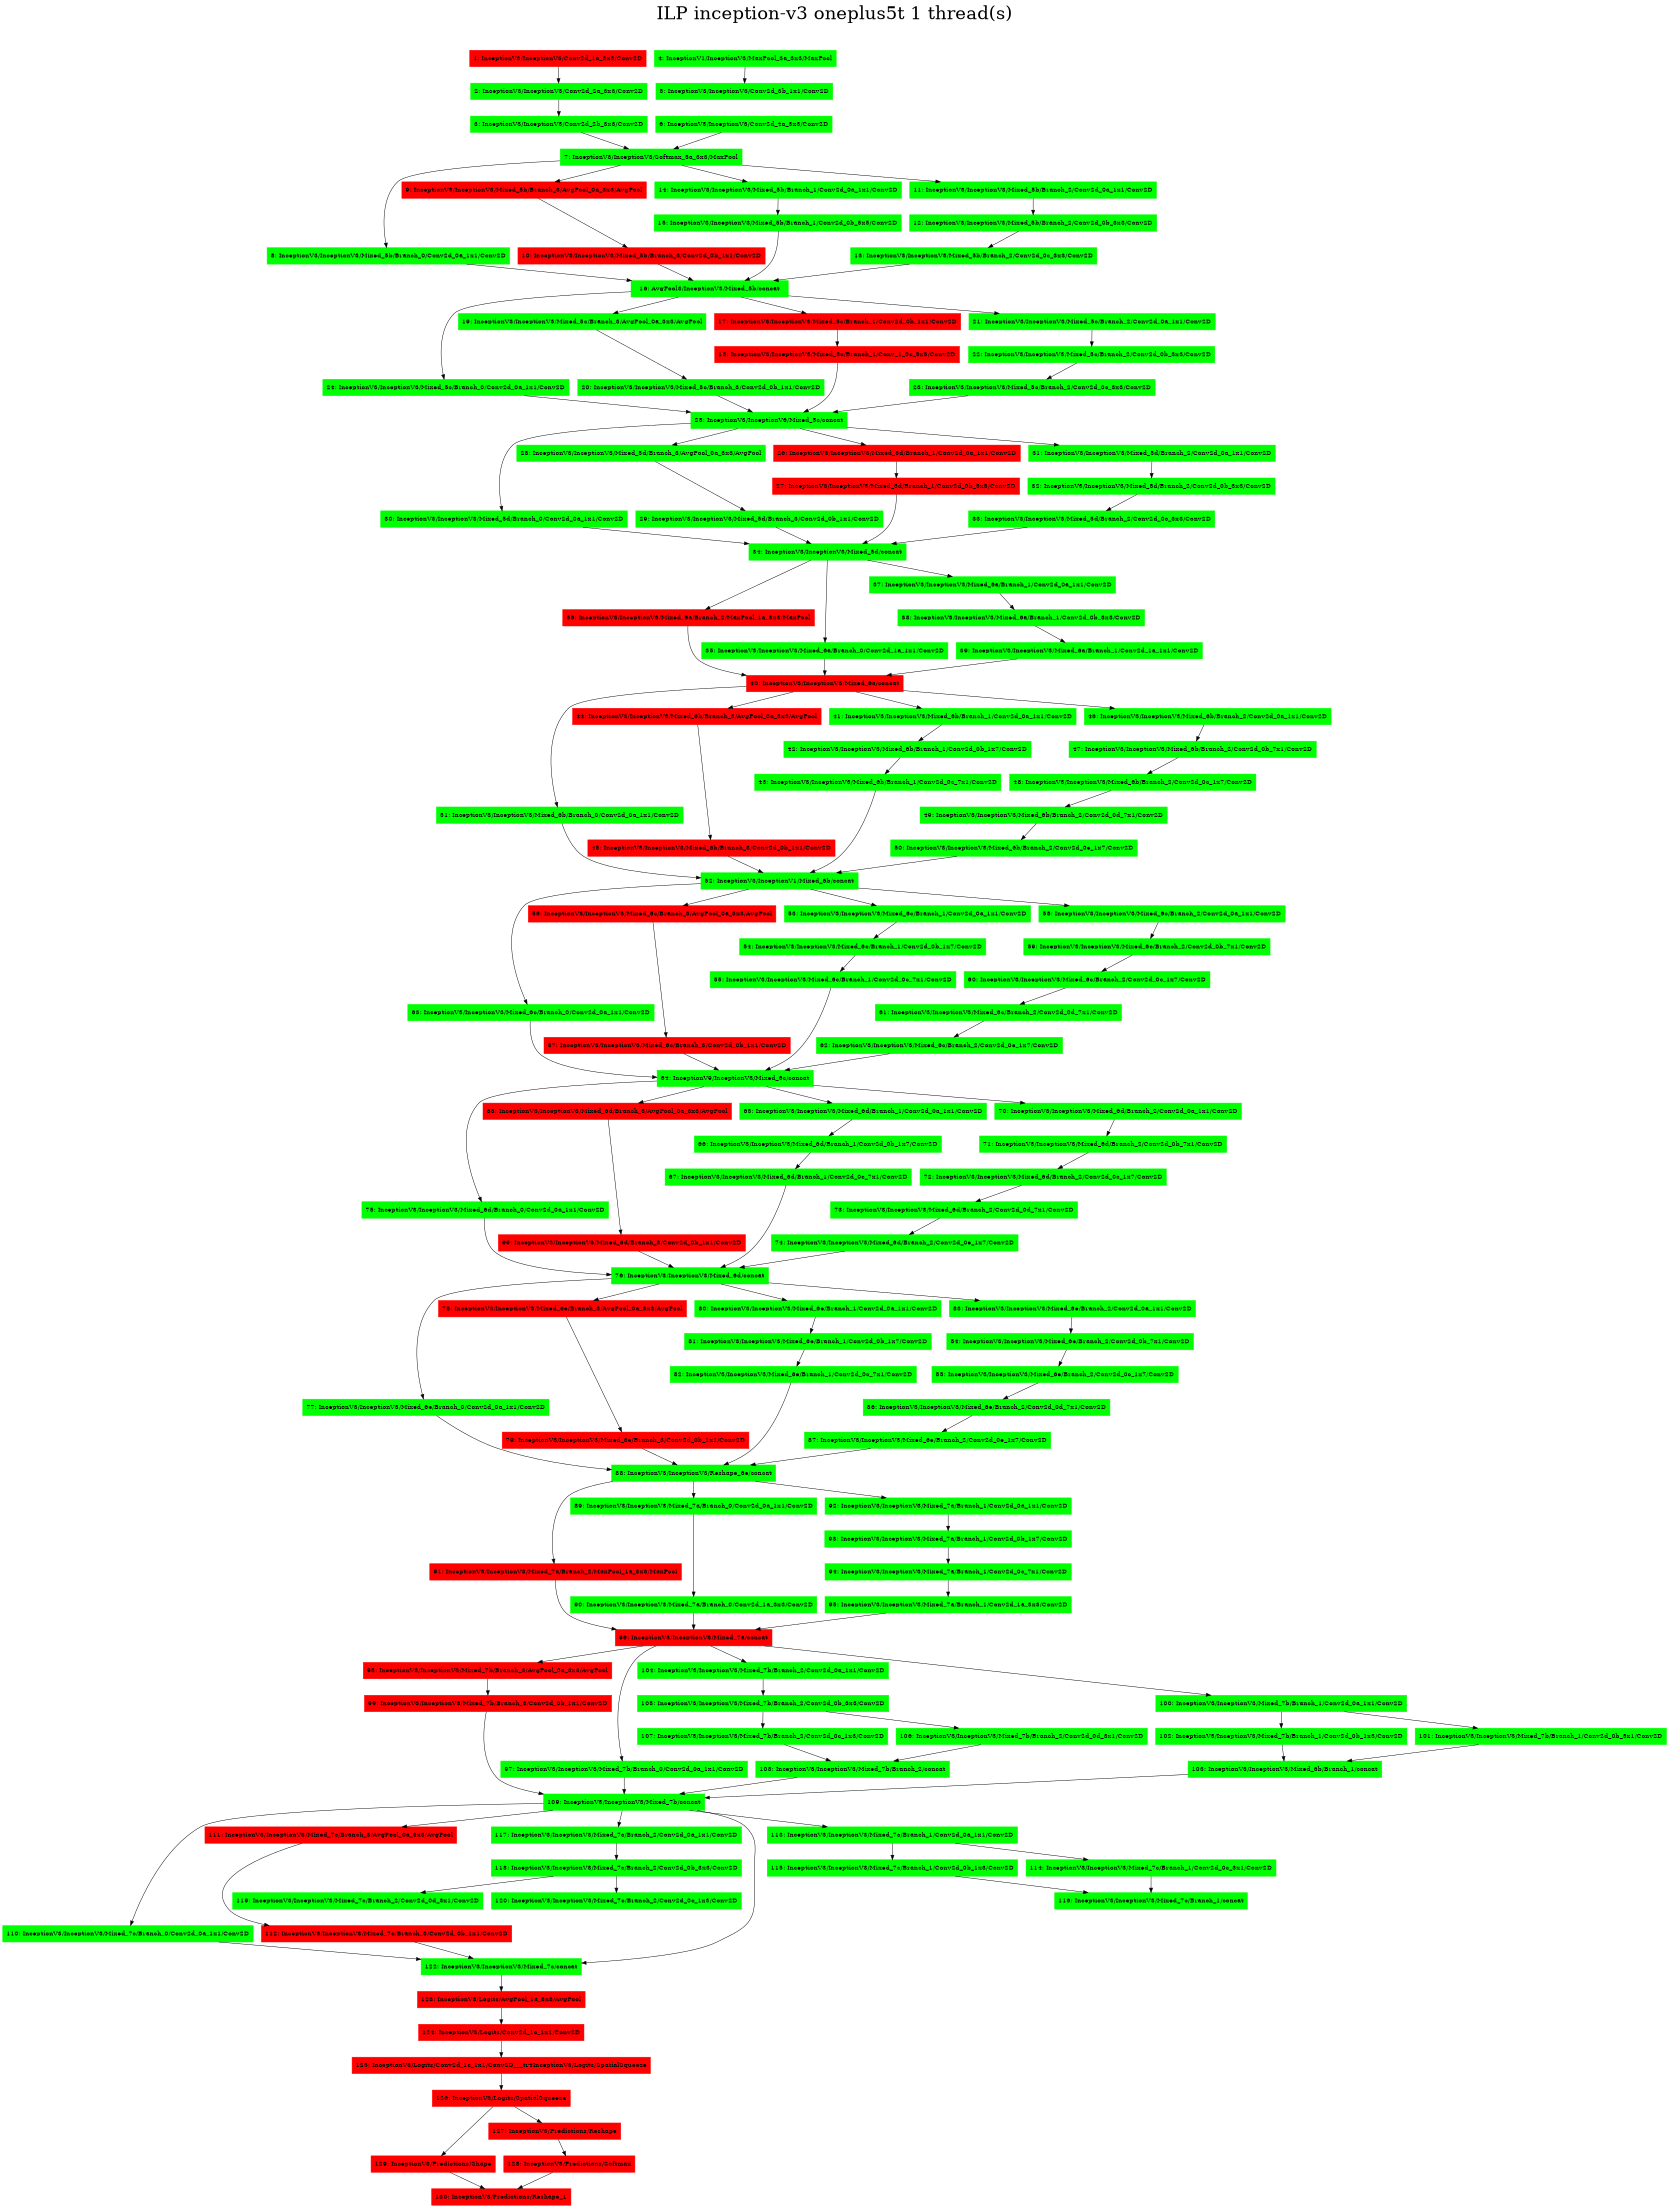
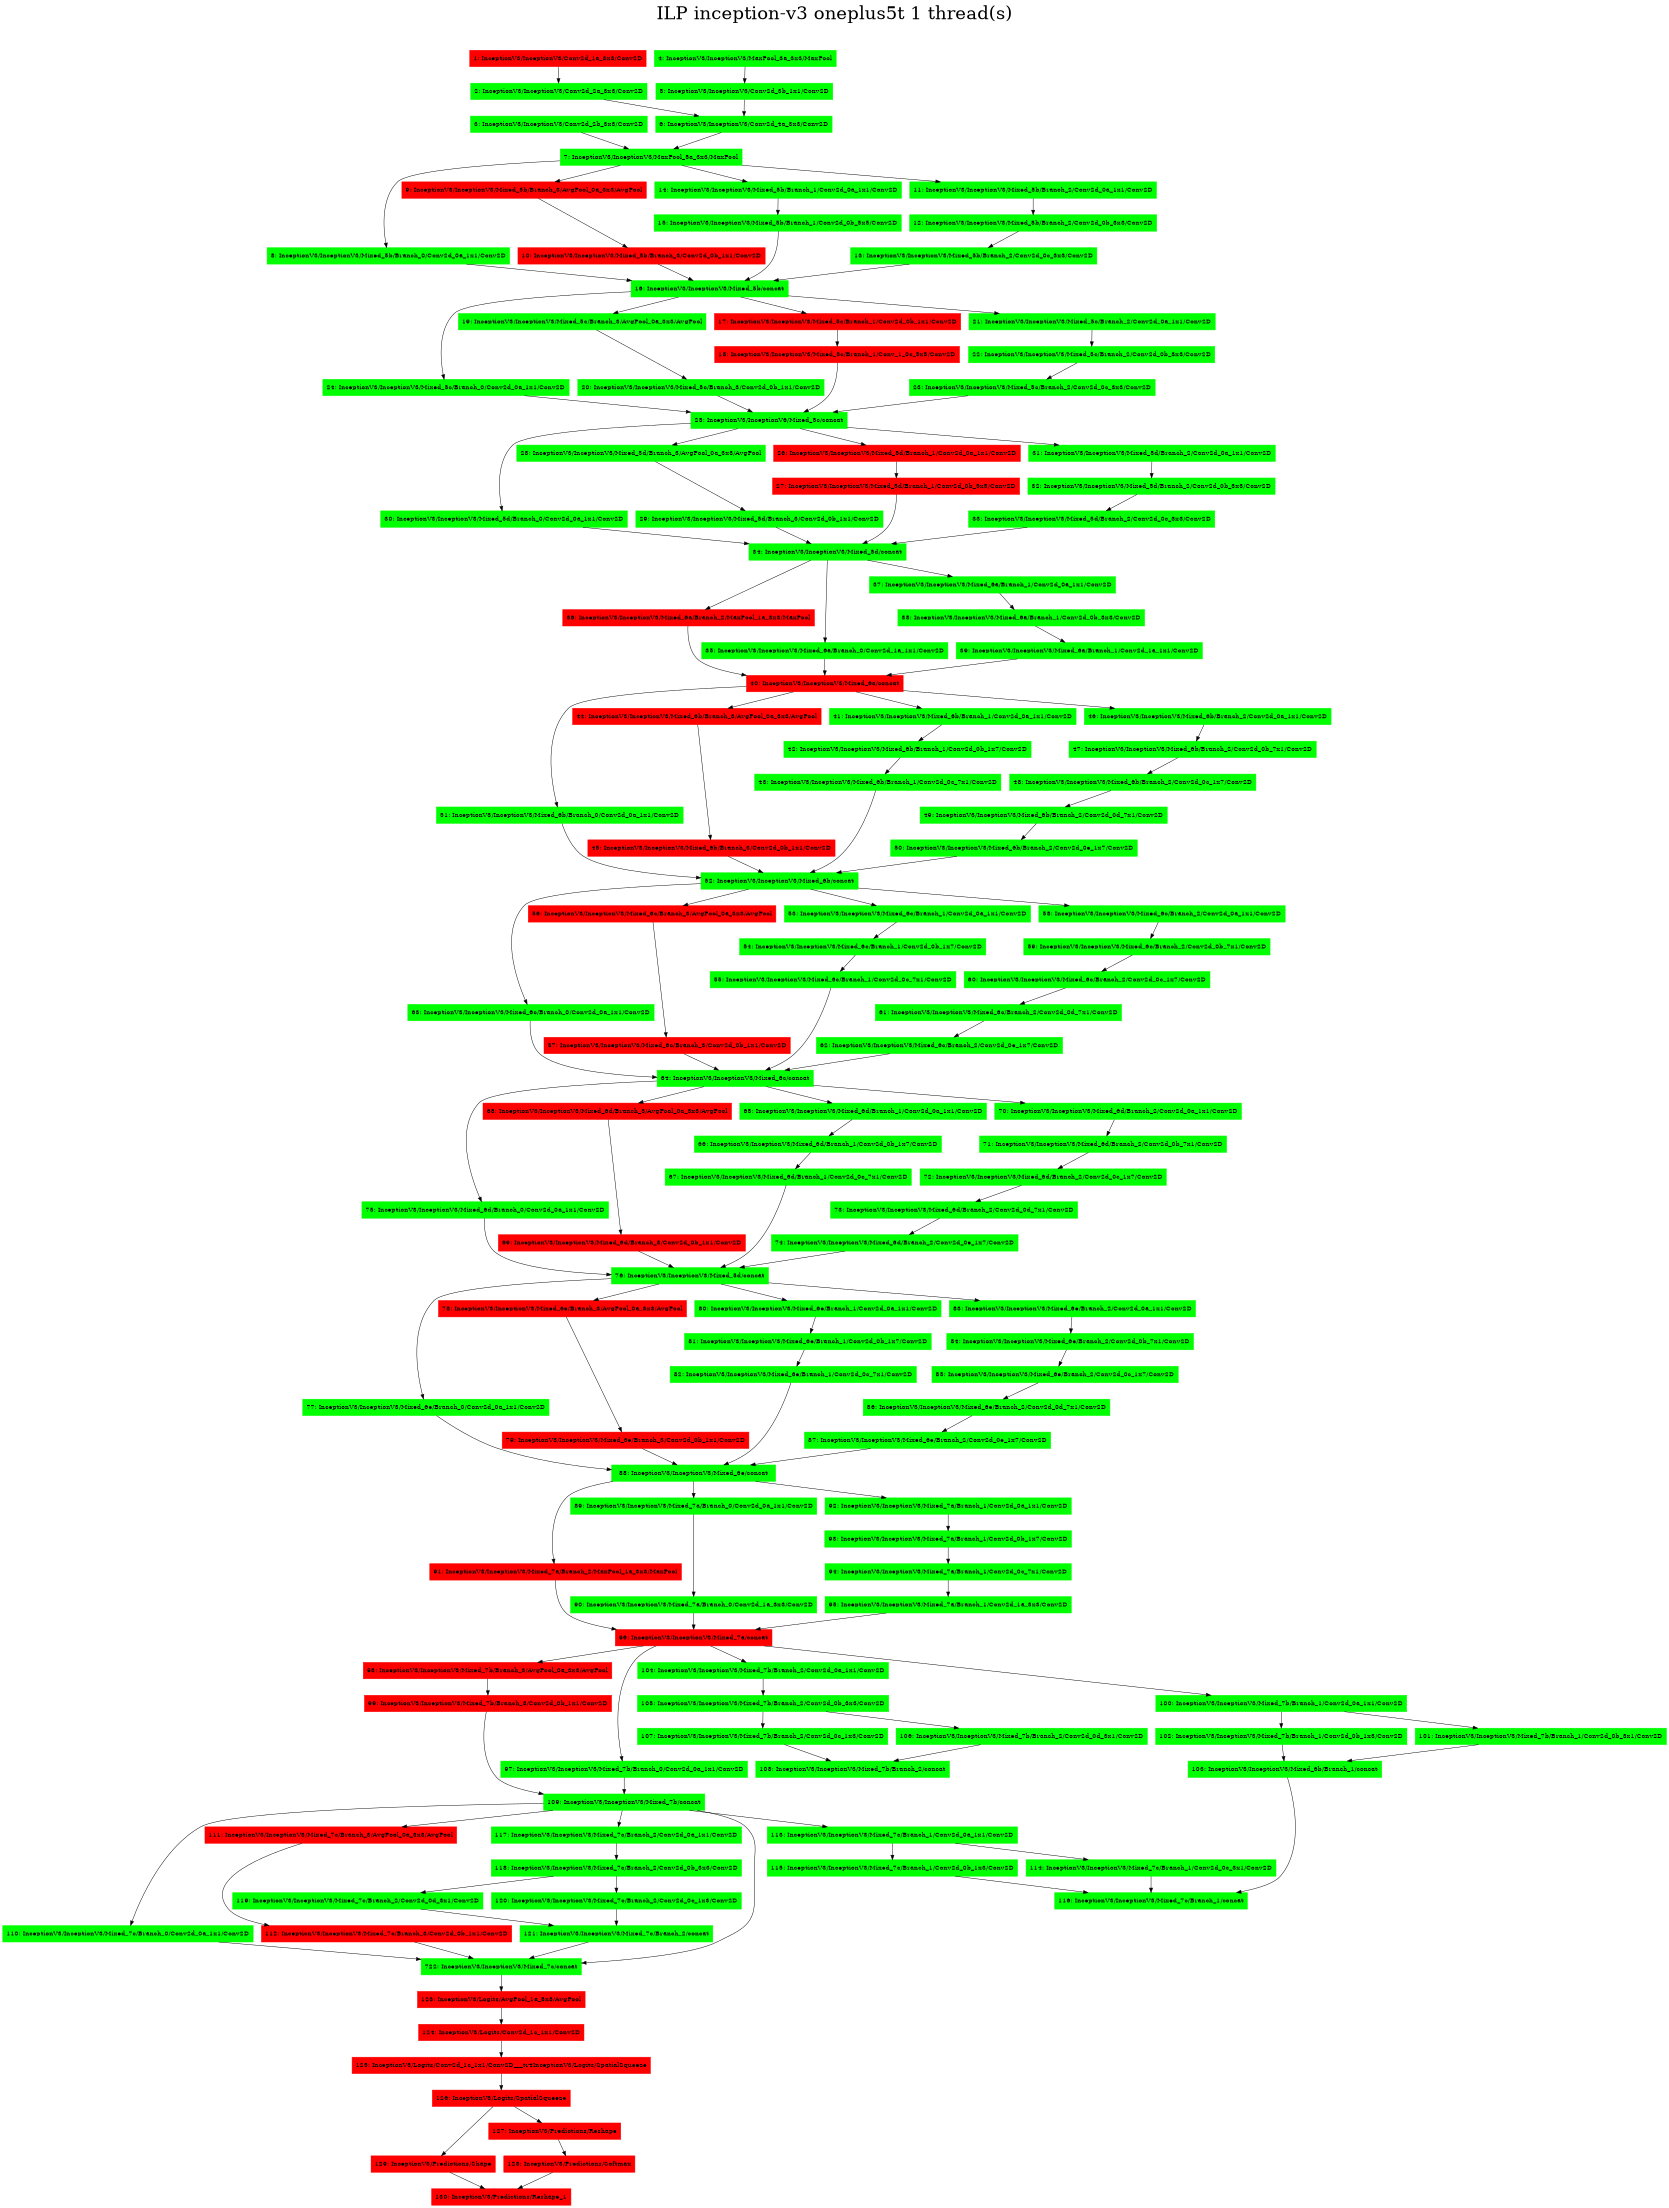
(745, 58) -> (745, 58)
(559, 106) -> (649, 107)
none -> (744, 106)
(651, 157) -> (651, 157)
(710, 289) -> (710, 289)
(780, 881) -> (780, 881)
(735, 1078) -> (735, 1078)
(690, 1276) -> (690, 1276)
(694, 1473) -> (694, 1473)
(741, 1785) -> none
(949, 1786) -> (1293, 1849)
none -> (616, 1934)
(501, 1967) -> (501, 1967)
